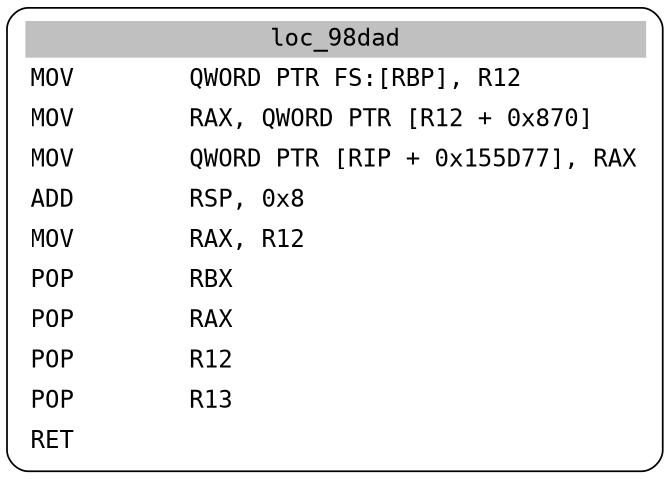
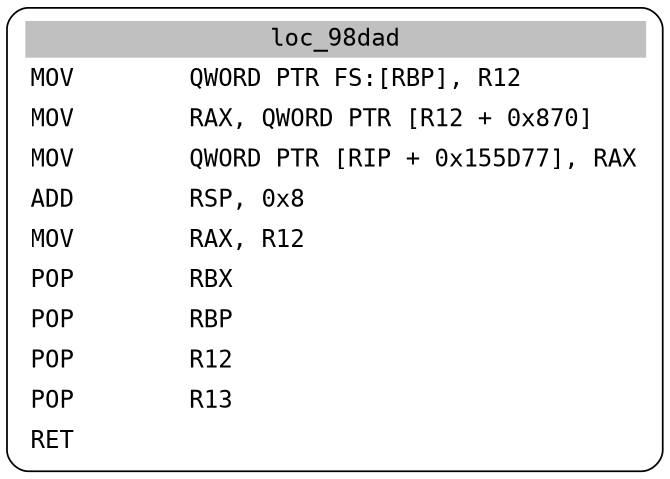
(132, 320) -> (132, 320)
